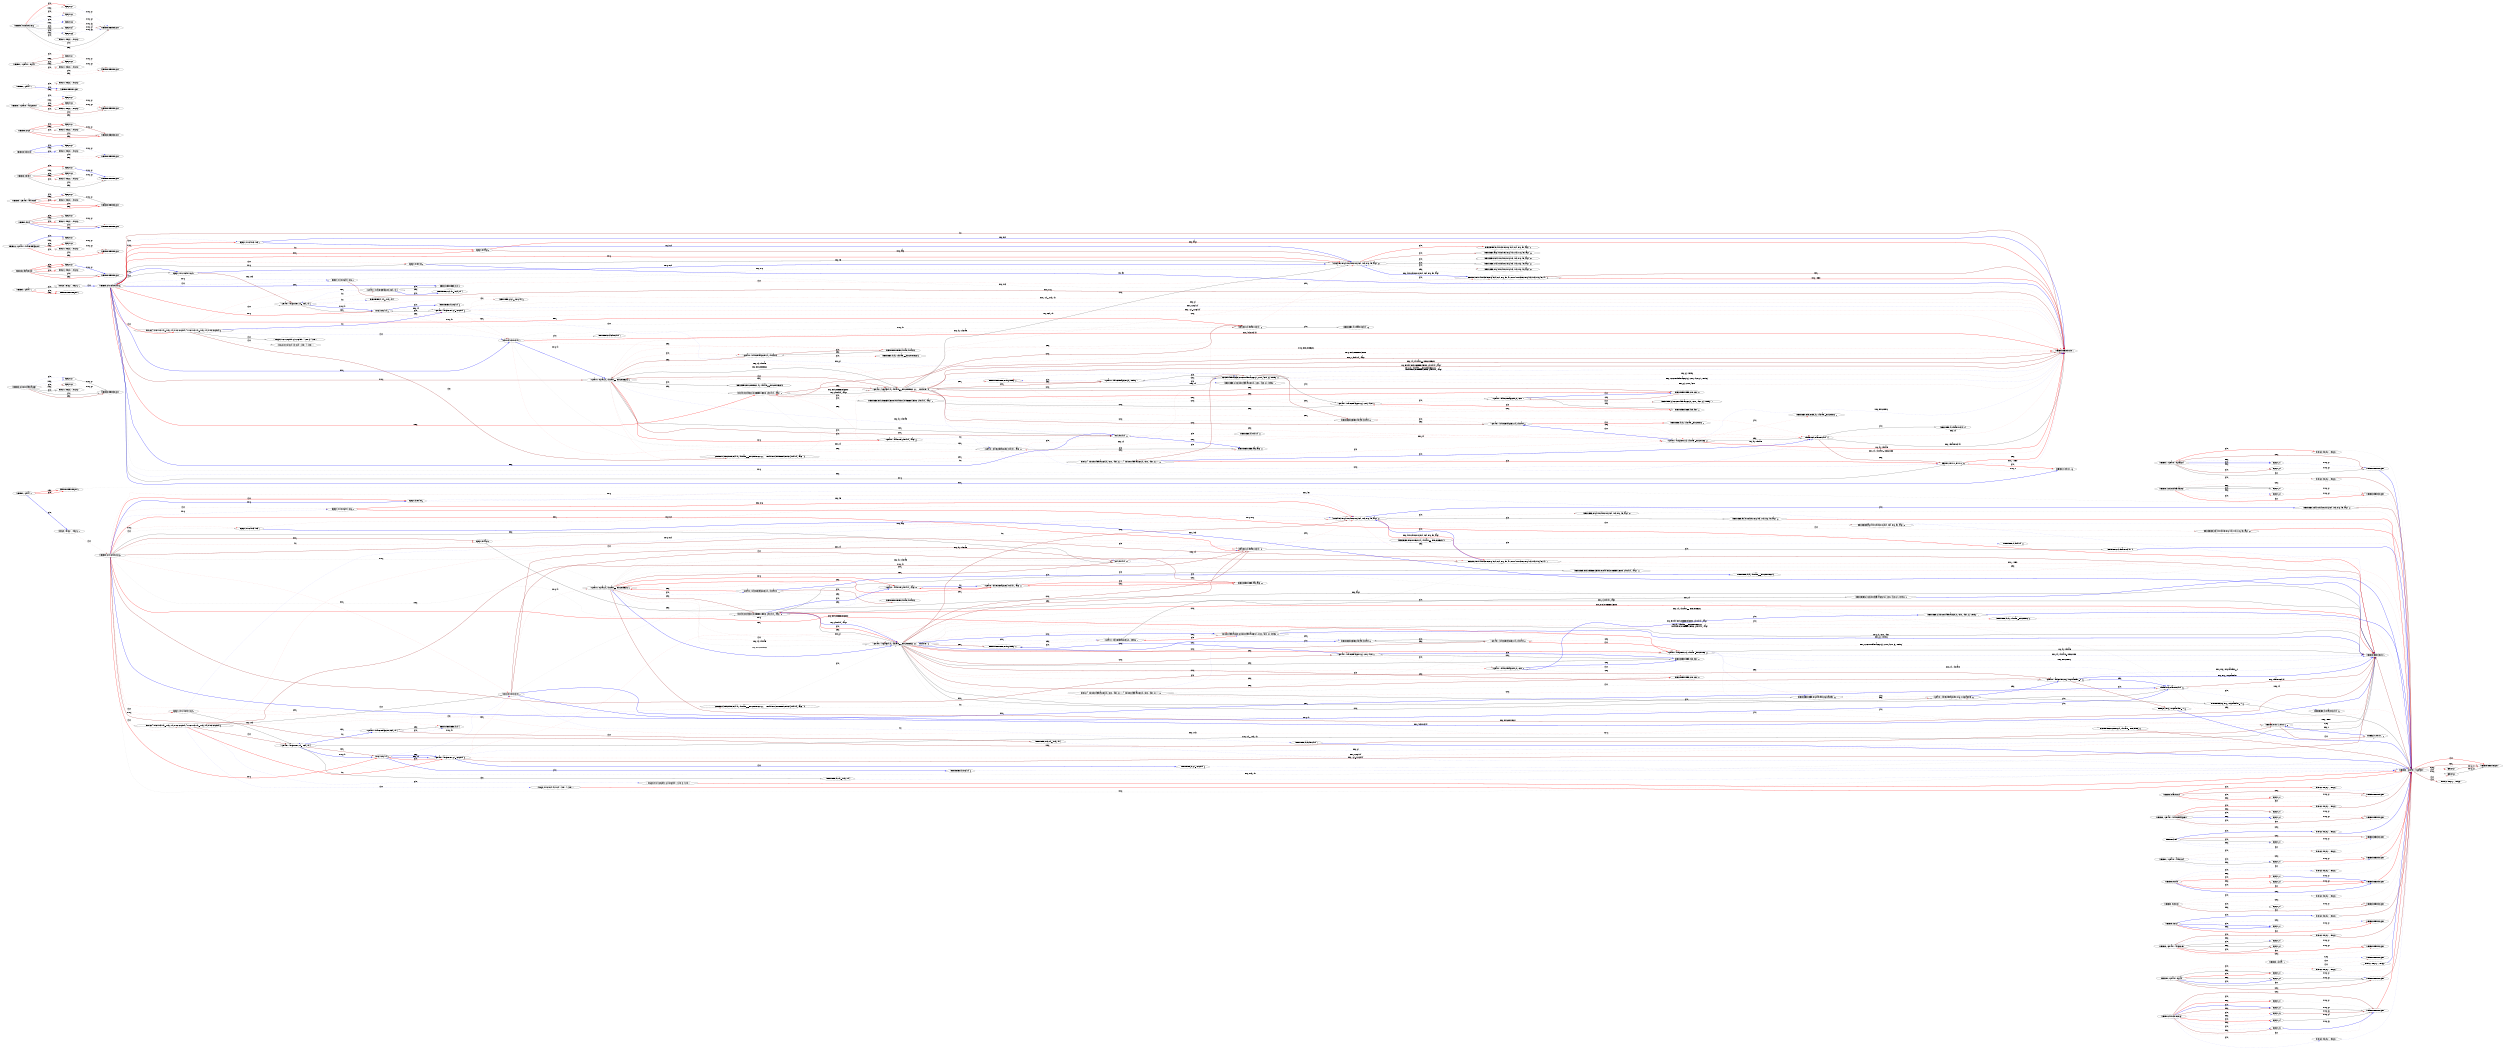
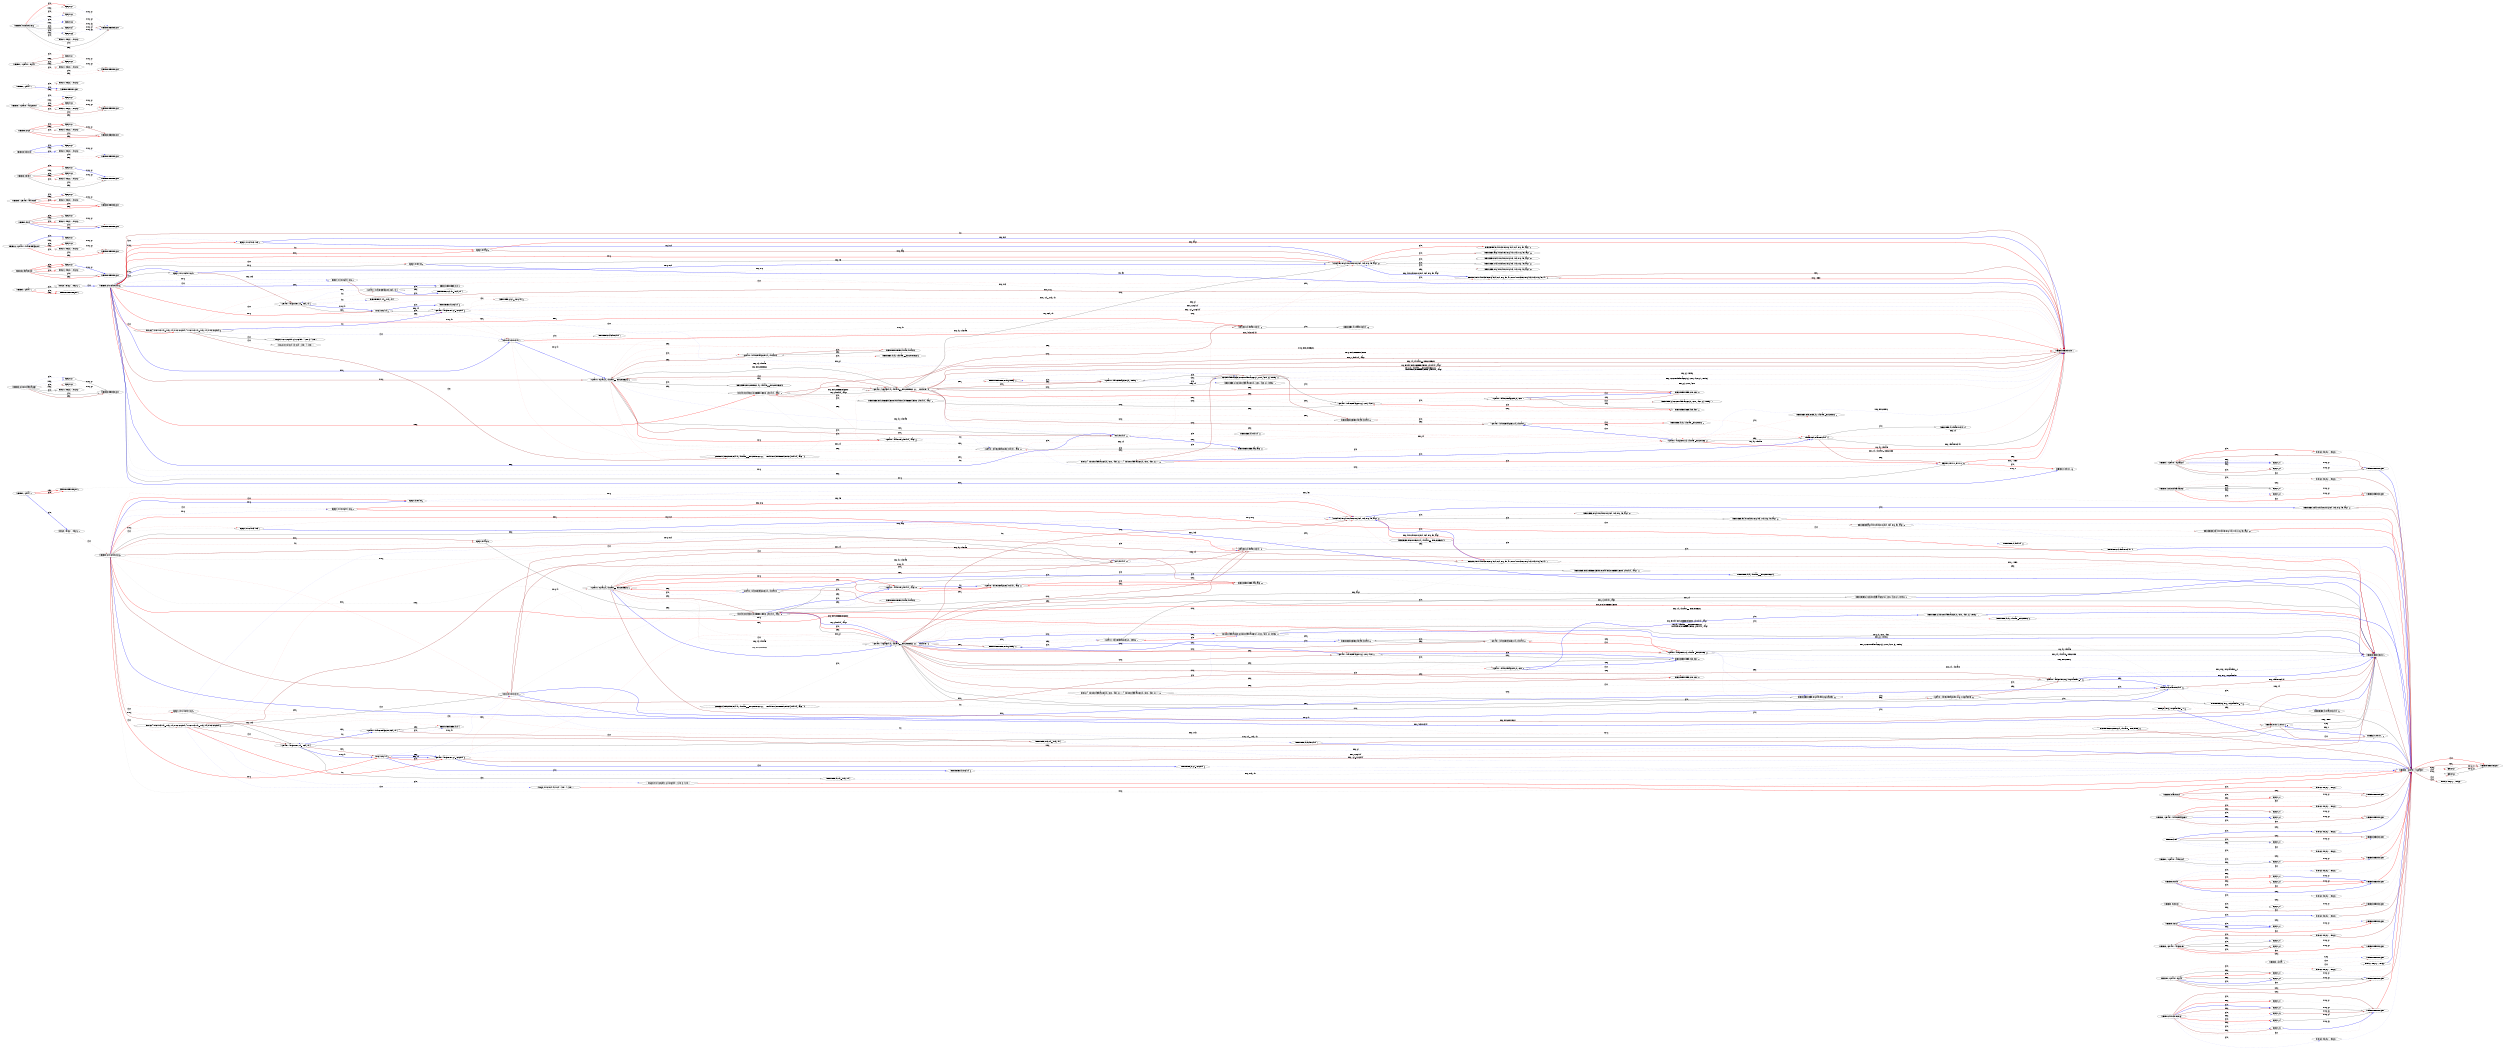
(2014, 691) -> (2014, 691)
(2118, 694) -> (2118, 694)
(2060, 705) -> (2004, 683)
